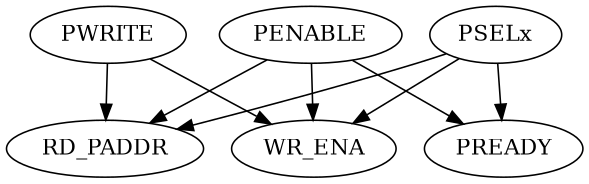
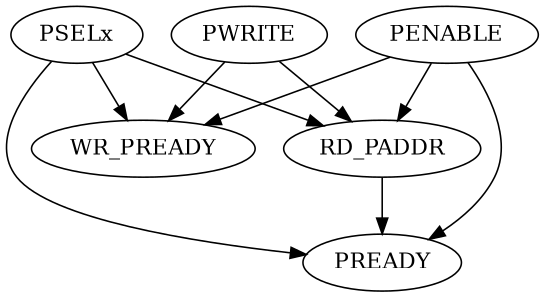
(314, 149) -> (143, 149)
none -> (382, 198)
